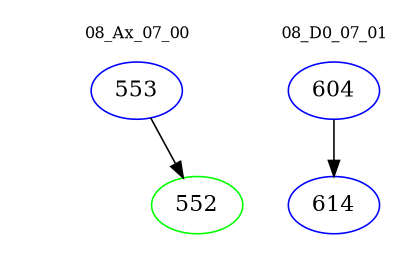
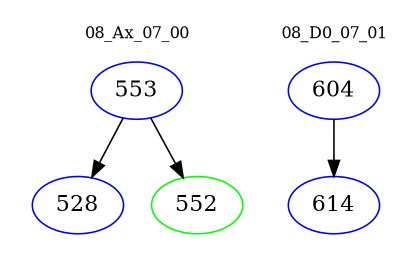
none -> (78, 205)
